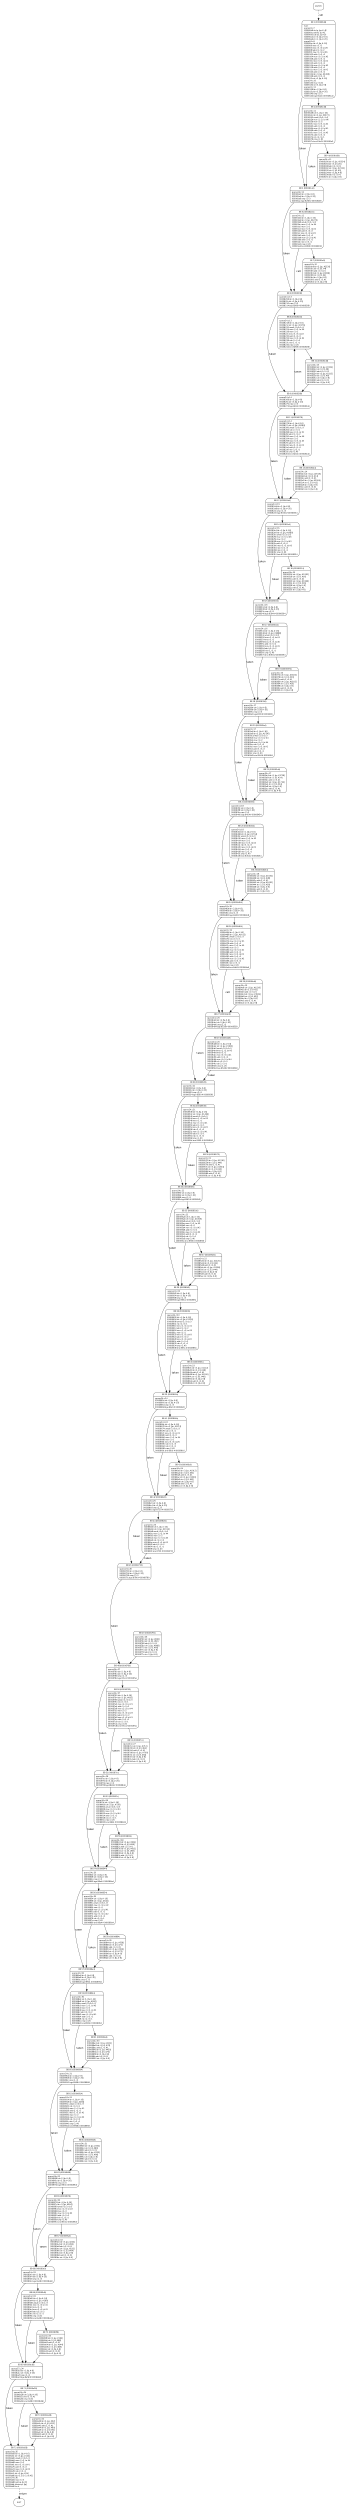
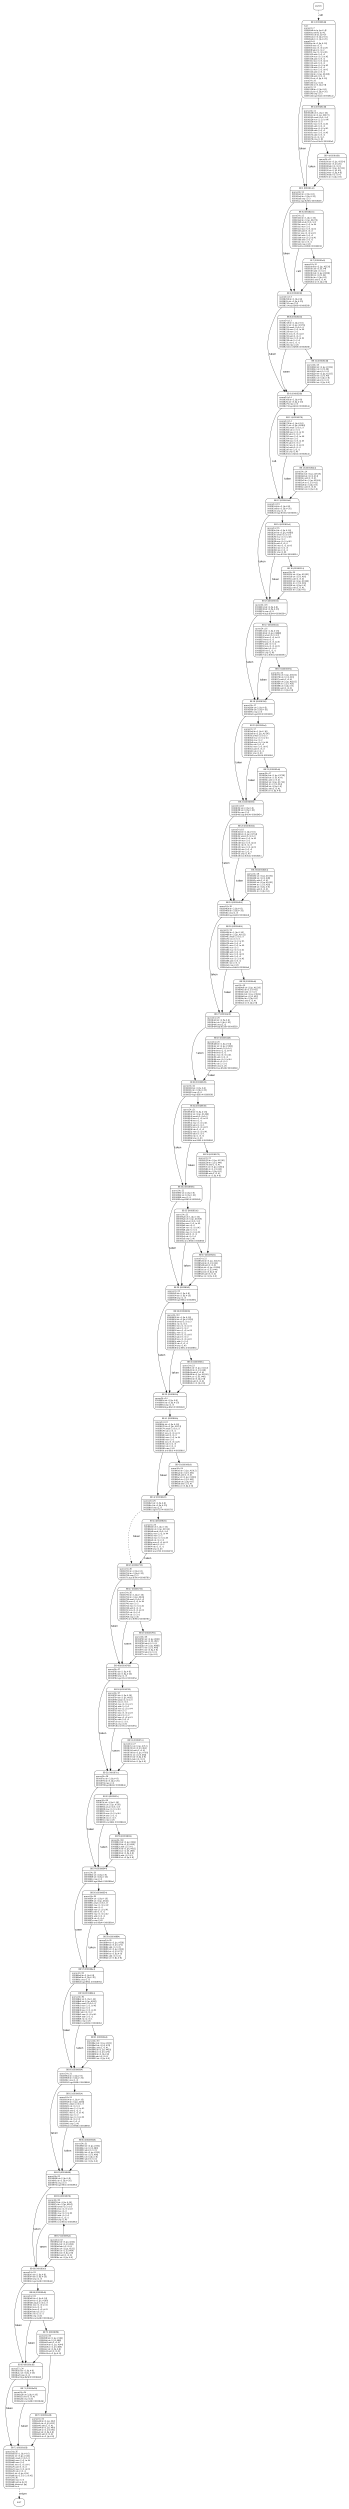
(295, 371) -> (281, 370)
(274, 461) -> (274, 461)
(241, 986) -> (240, 986)
(228, 992) -> (228, 992)
(197, 1181) -> (209, 1214)
(181, 1305) -> (183, 1307)
(146, 1451) -> none
(129, 1534) -> (129, 1534)
none -> (134, 1604)
(61, 2228) -> (64, 2230)
(35, 2407) -> (49, 2384)
